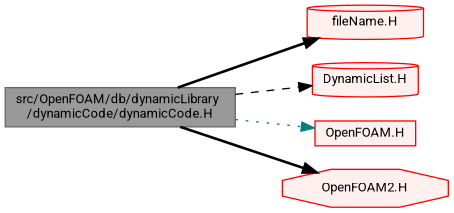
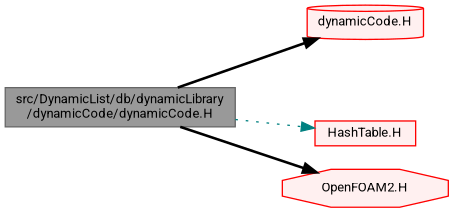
(365, 22) -> (365, 22)
(365, 80) -> none
(120, 107) -> (120, 107)
(365, 133) -> (365, 133)
